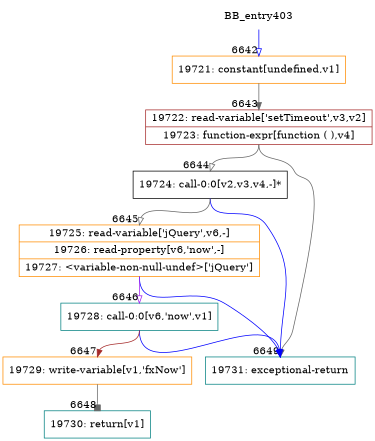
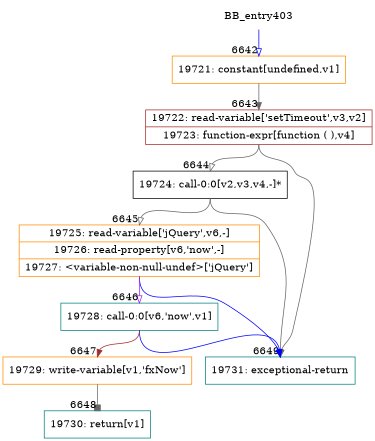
(281, 252) -> (281, 252)
